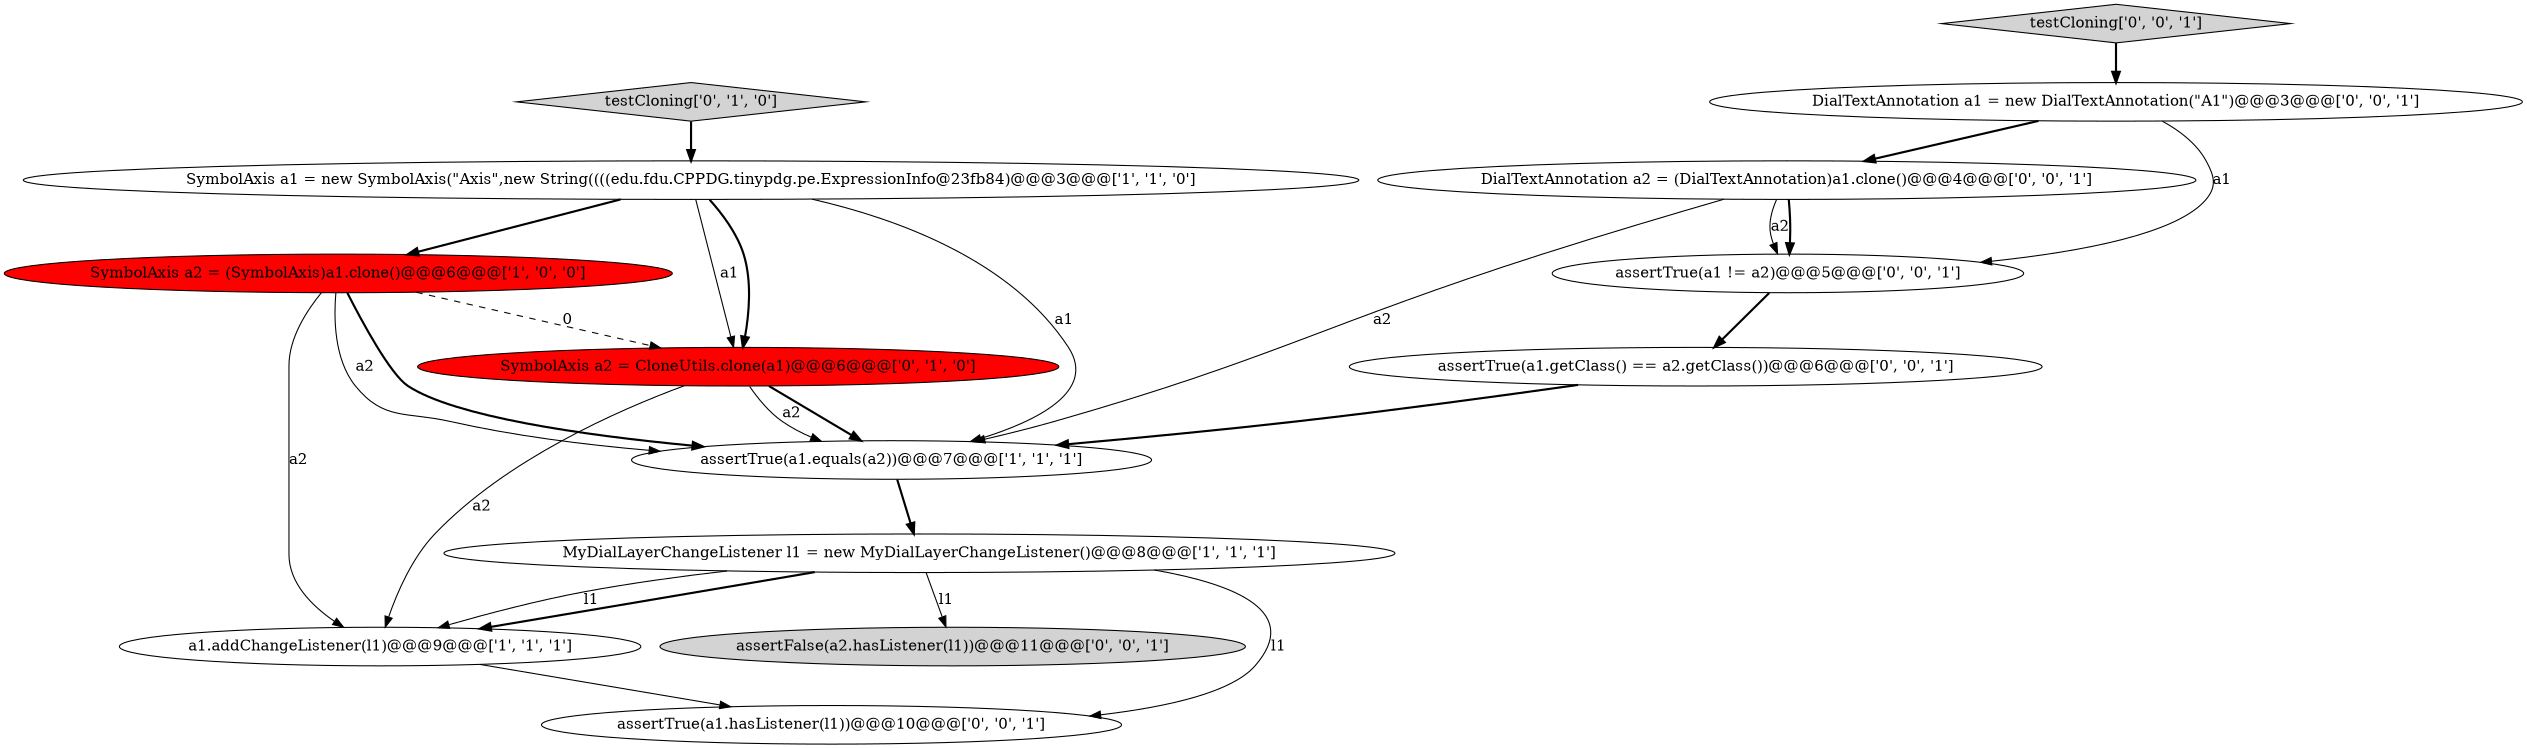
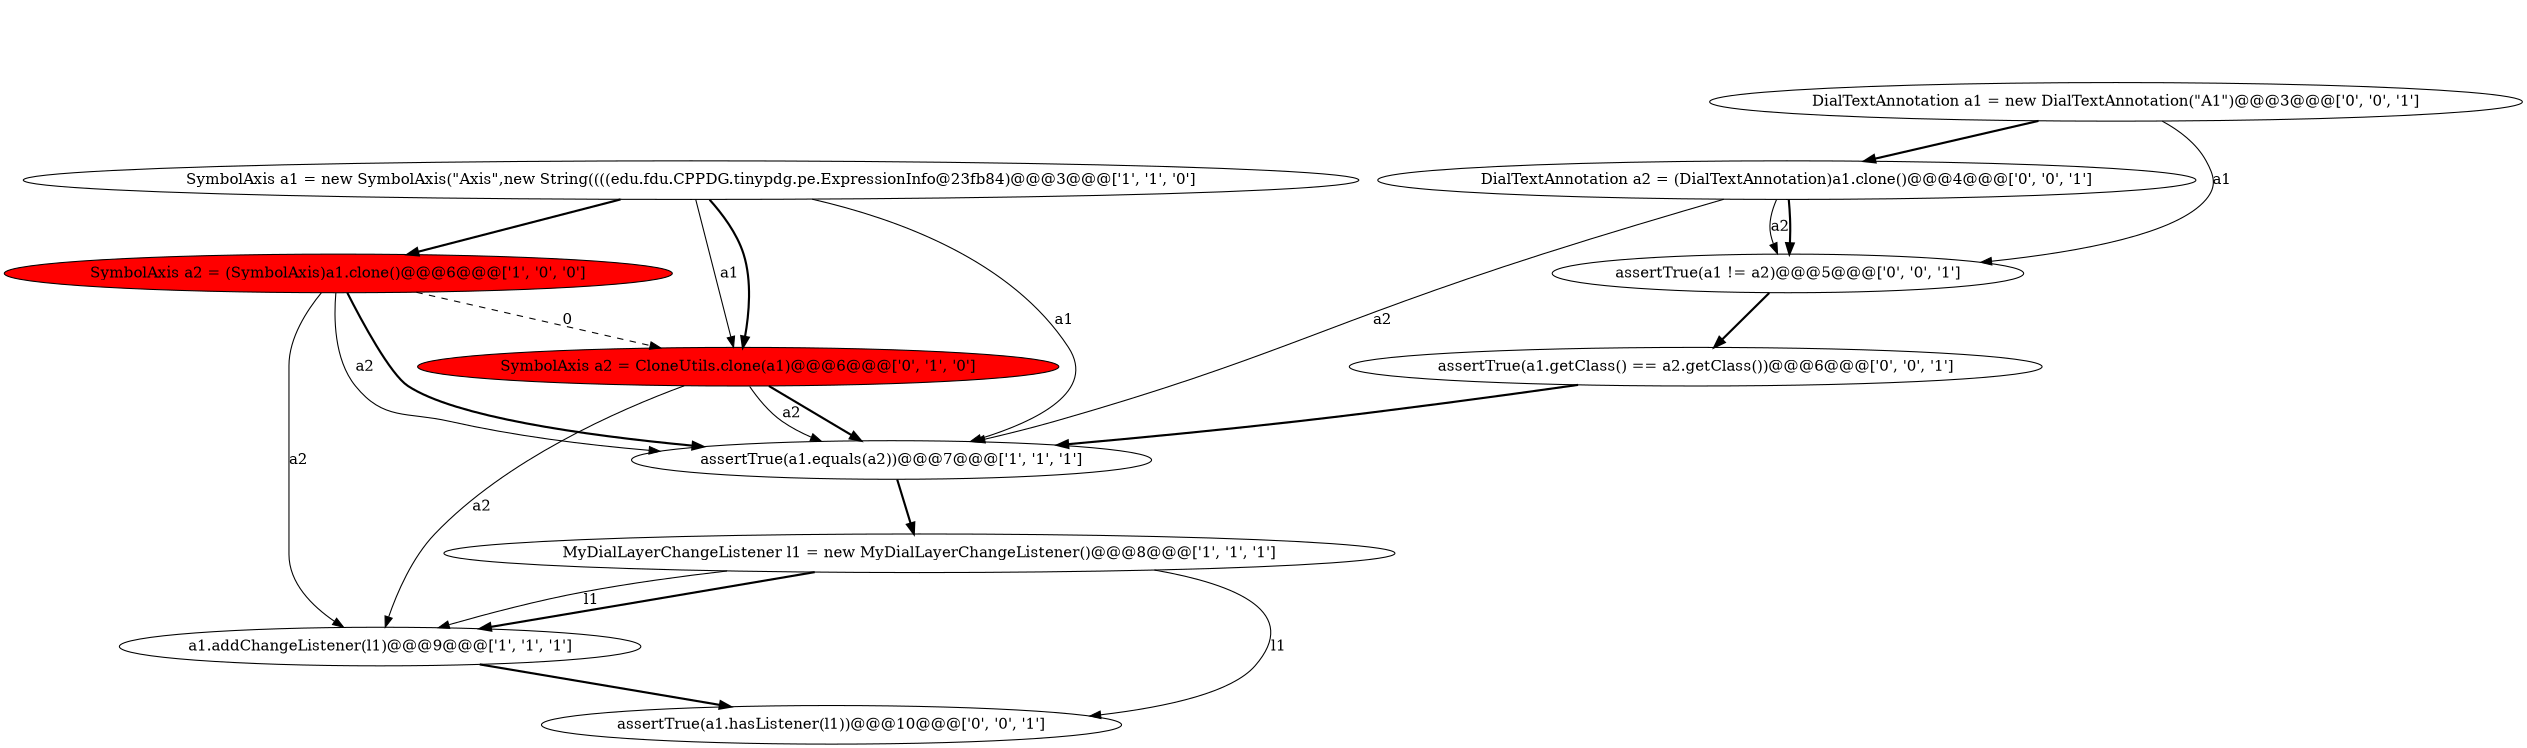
(2116, 24) -> none
(691, 102) -> none
(953, 647) -> none
(600, 685) -> (600, 685)
